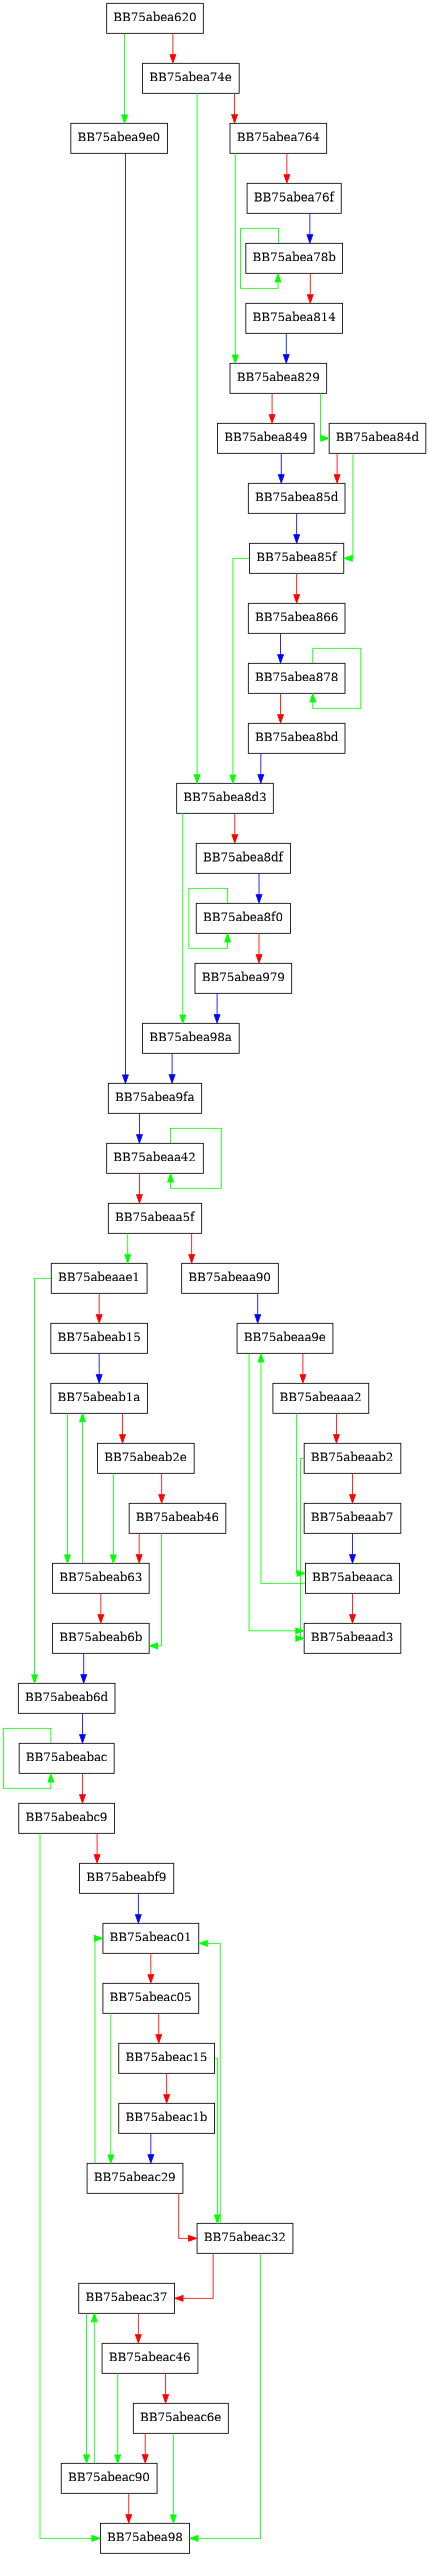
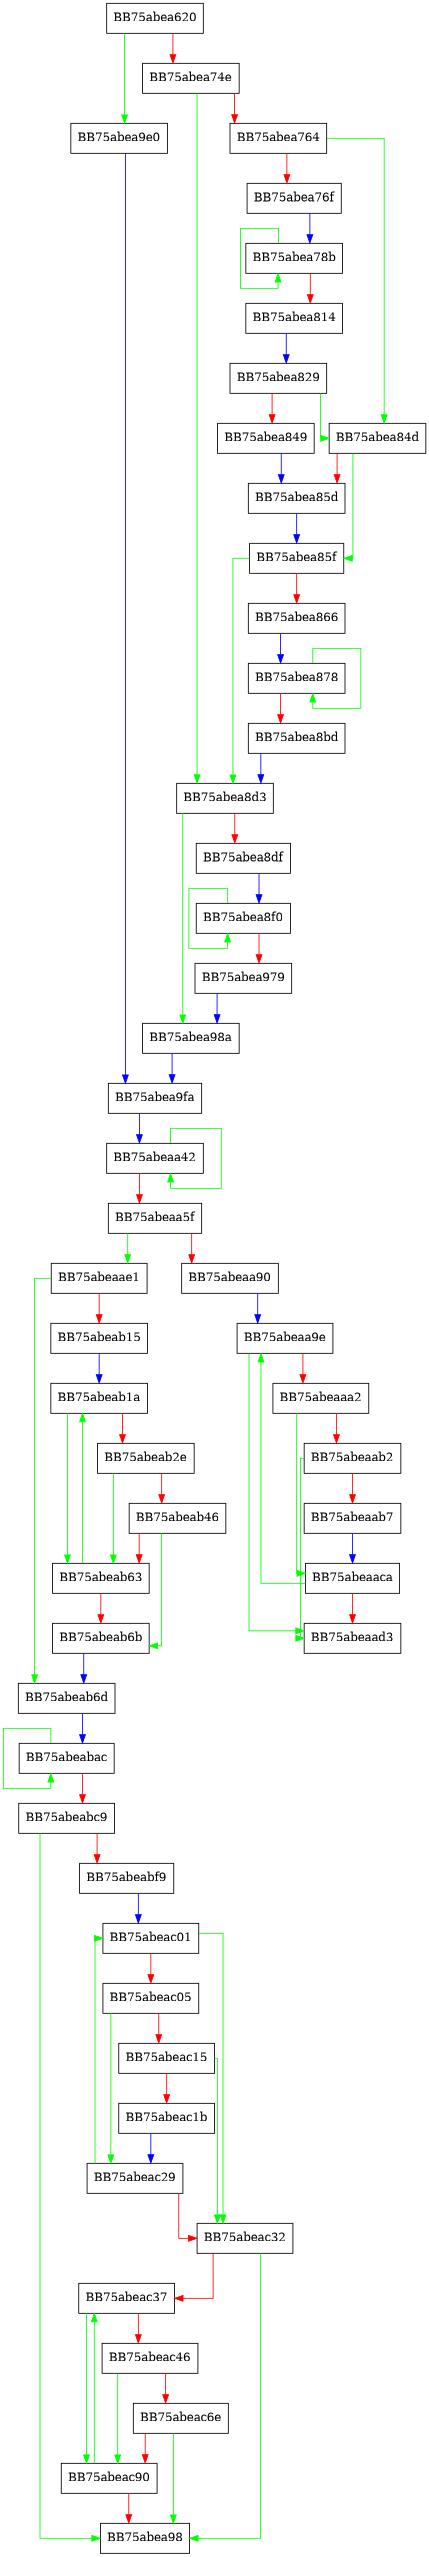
(235, 254) -> (384, 248)
(220, 2048) -> (223, 2062)
